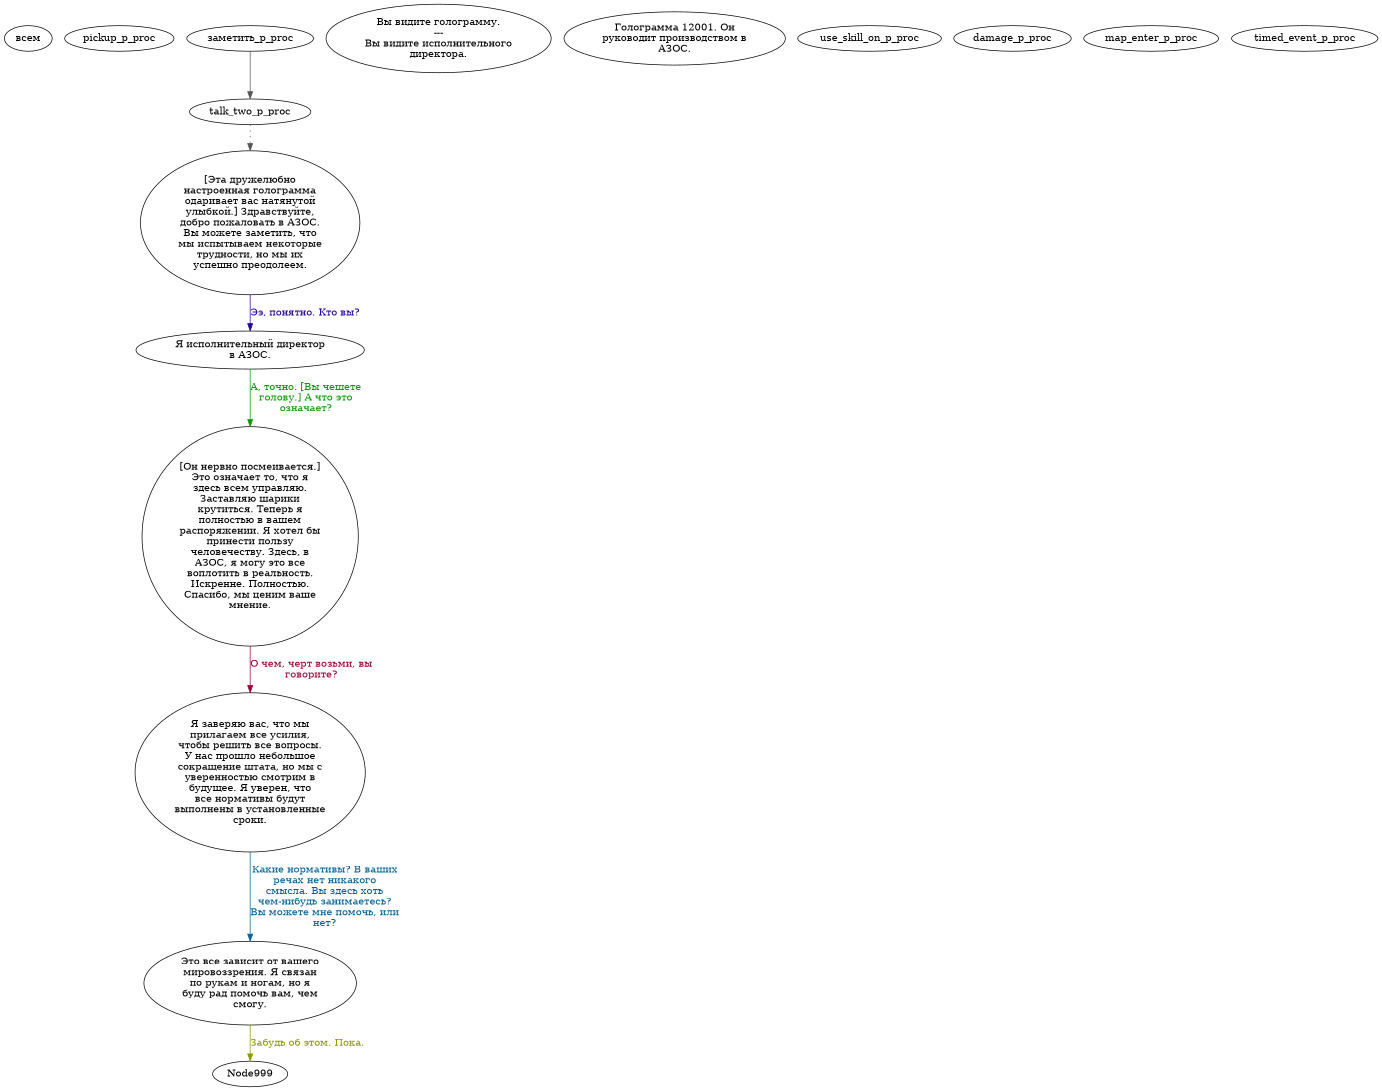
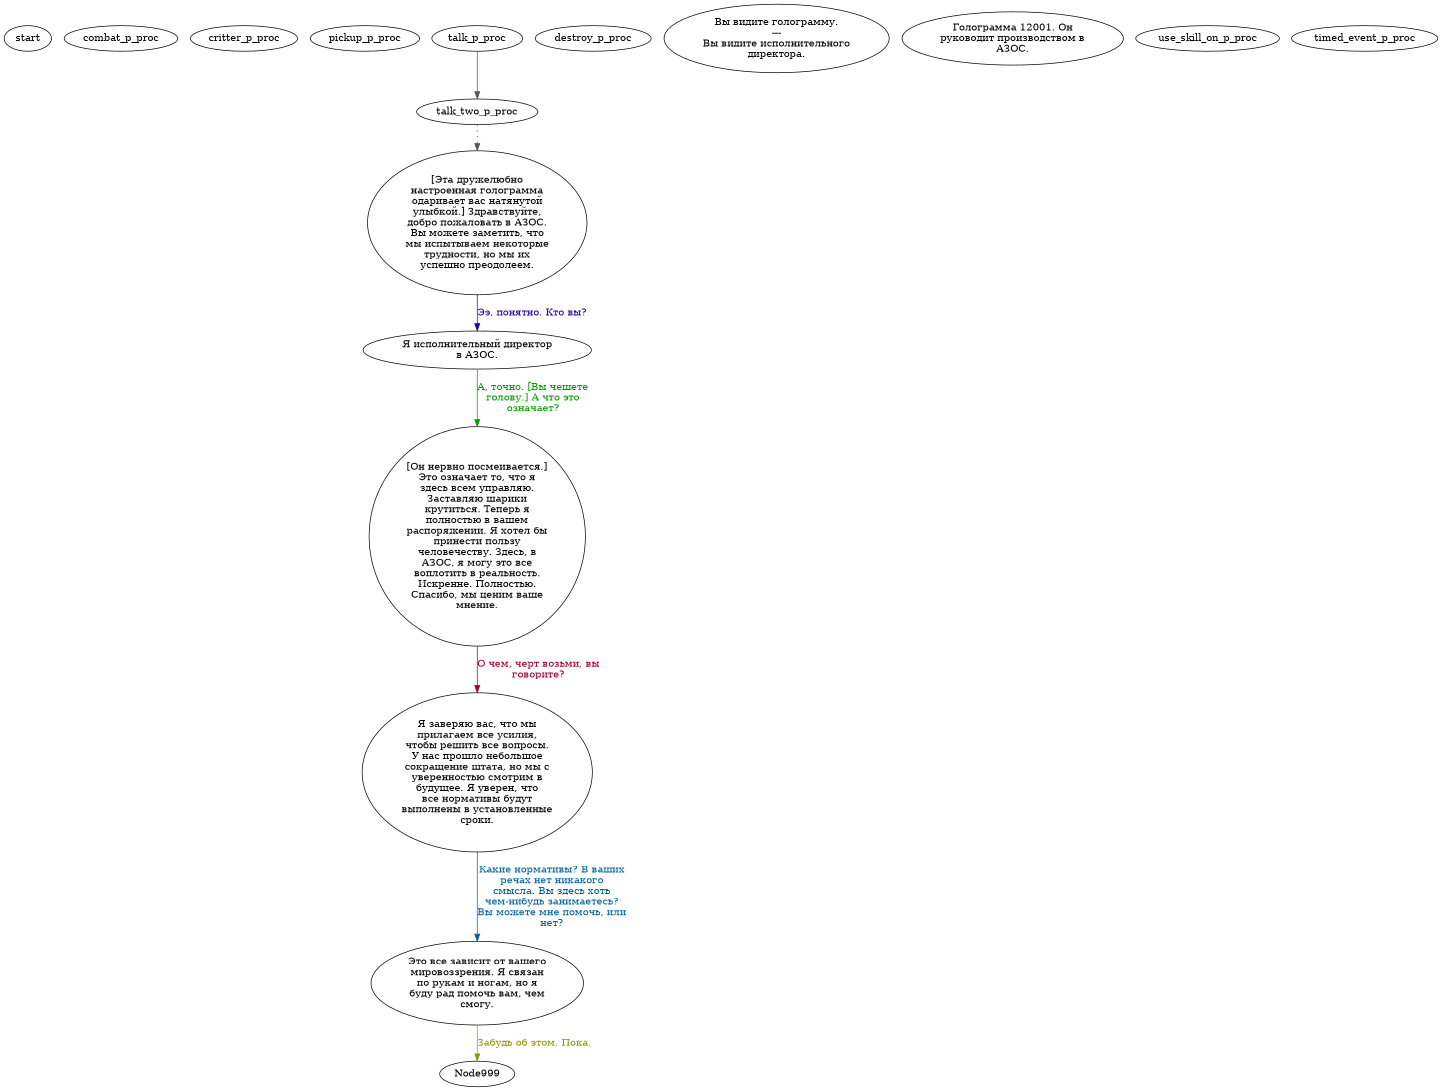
(28, 38) -> (28, 38)
none -> (121, 38)
none -> (244, 38)
(250, 38) -> (477, 38)
none -> (593, 38)
(1012, 38) -> none
(1151, 38) -> none
